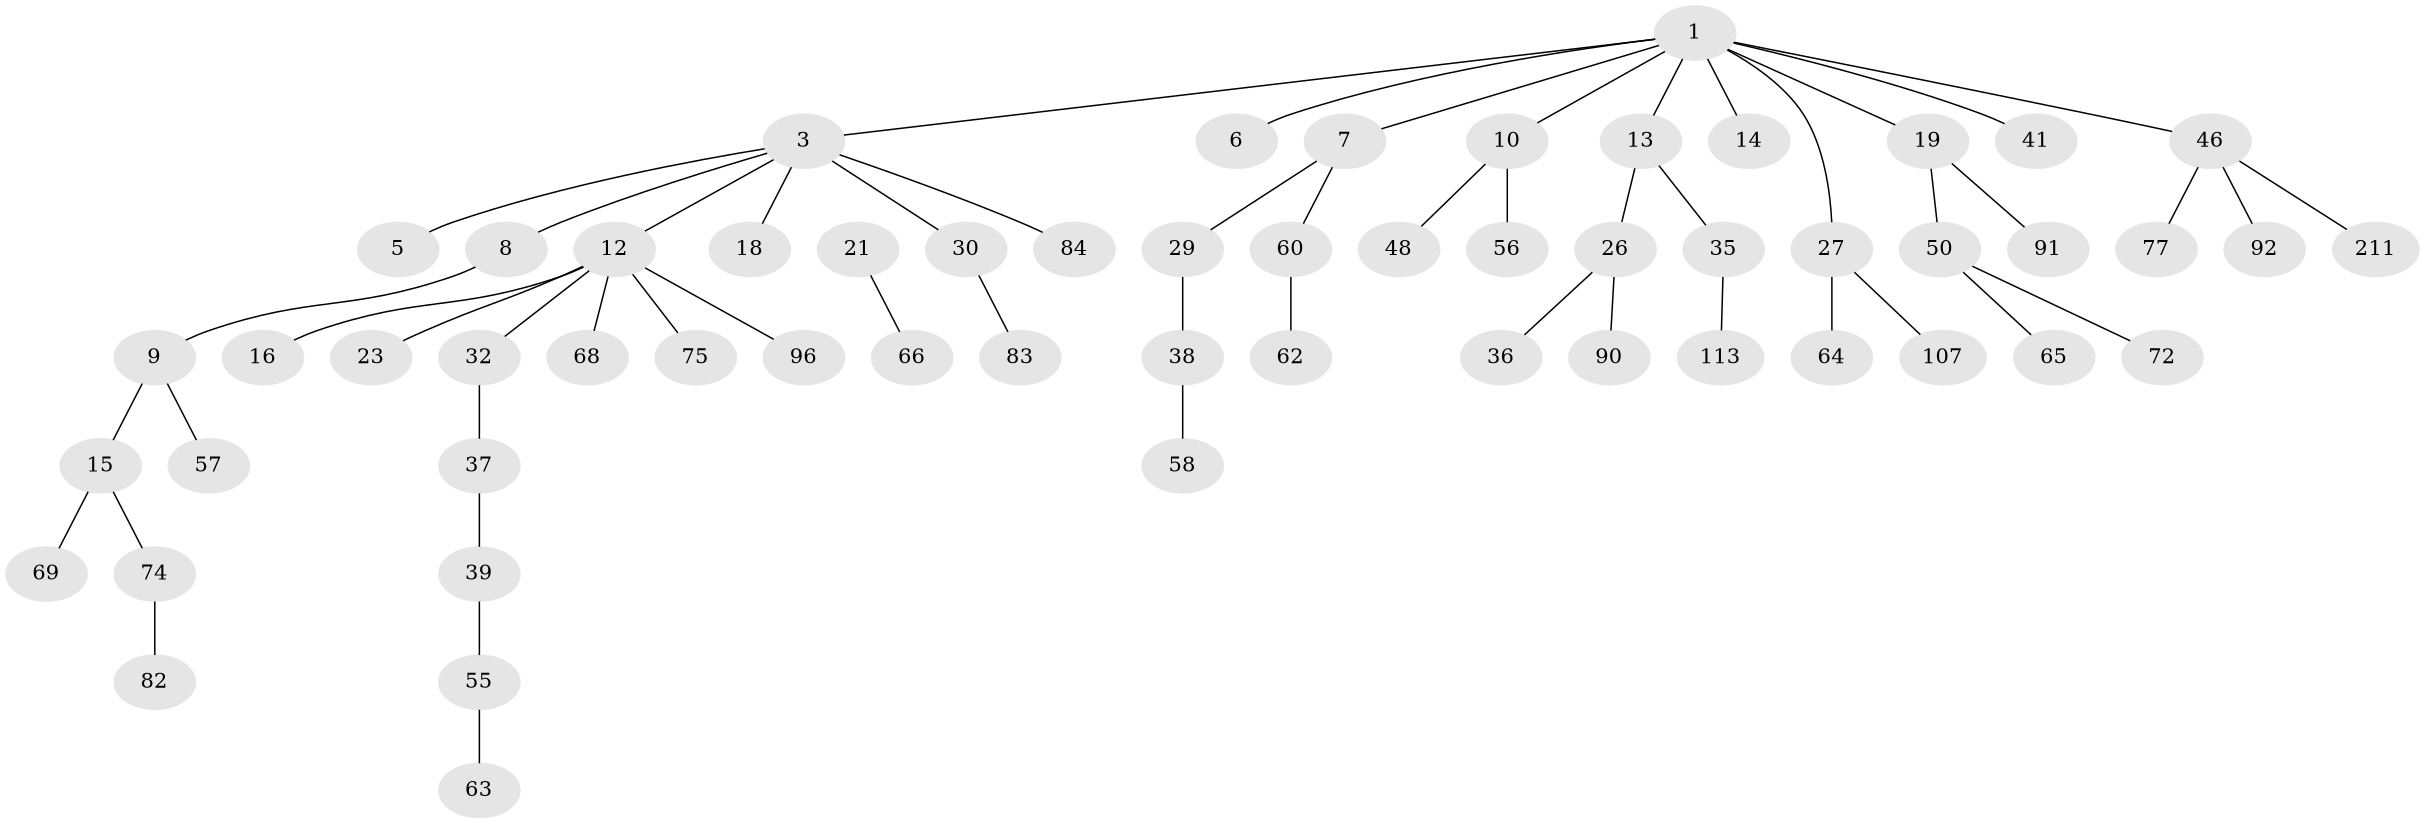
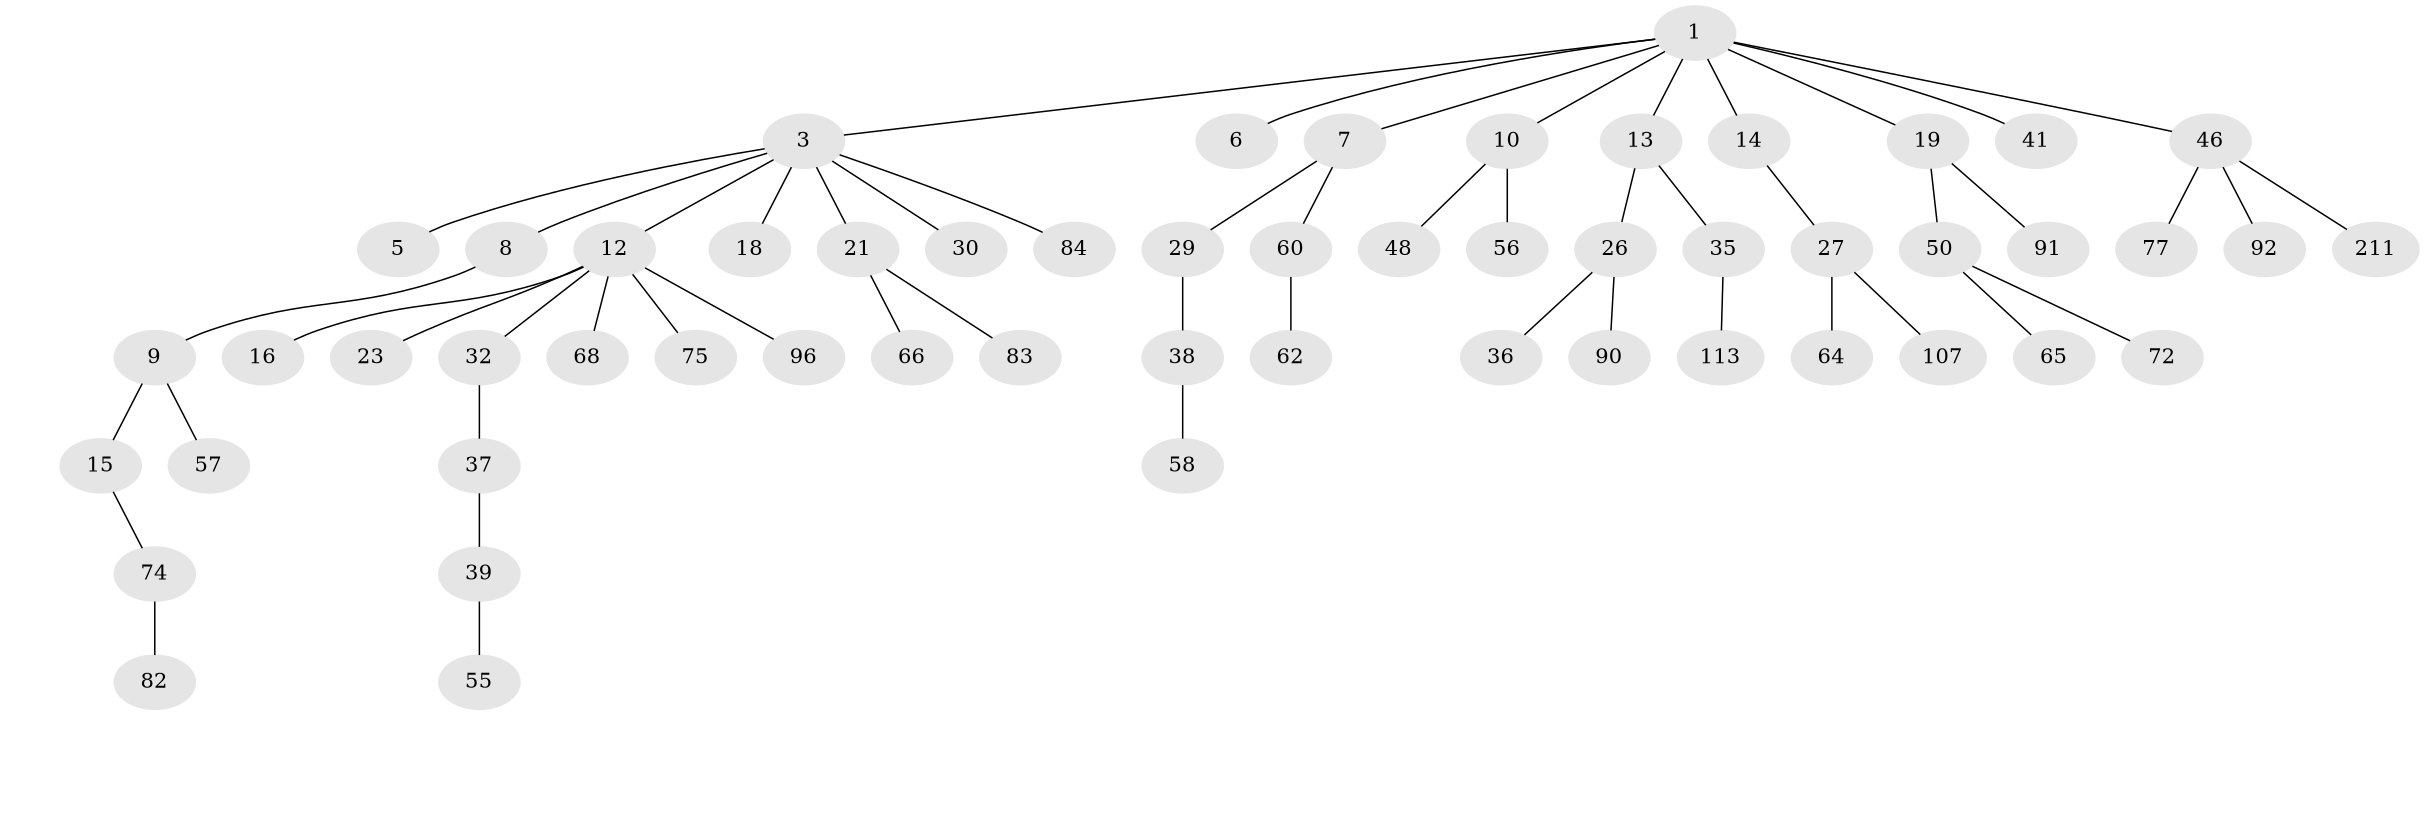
(1806, 120) -> (1791, 195)
none -> (831, 195)
(993, 304) -> (939, 304)
(47, 574) -> none
(479, 790) -> none
